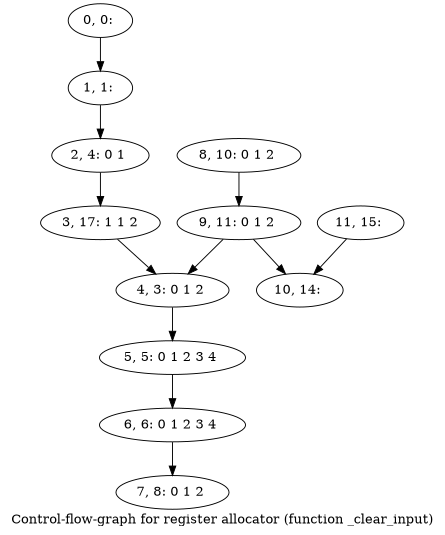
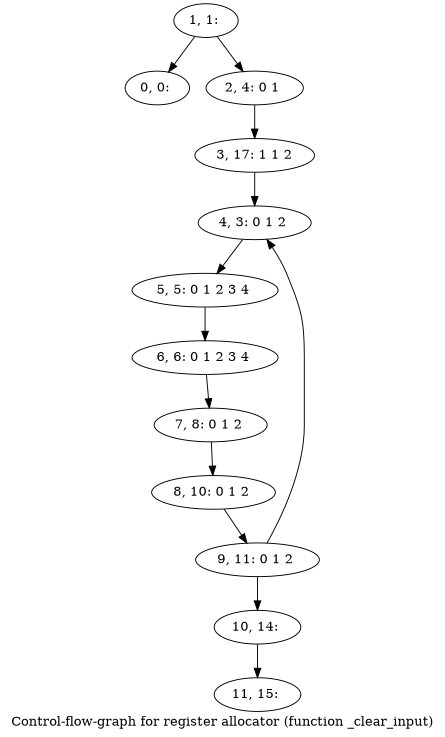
(100, 50) -> (184, 51)
(333, 253) -> (258, 656)
none -> (212, 454)
